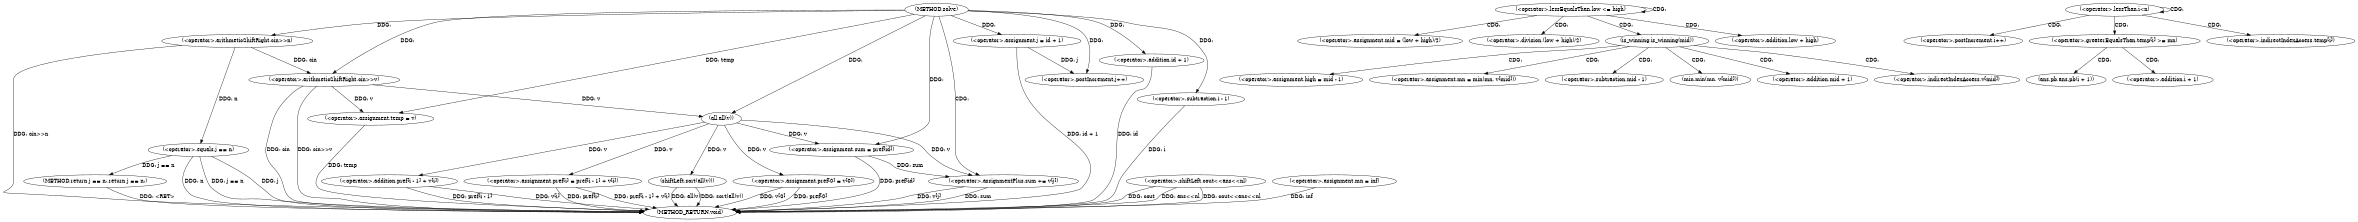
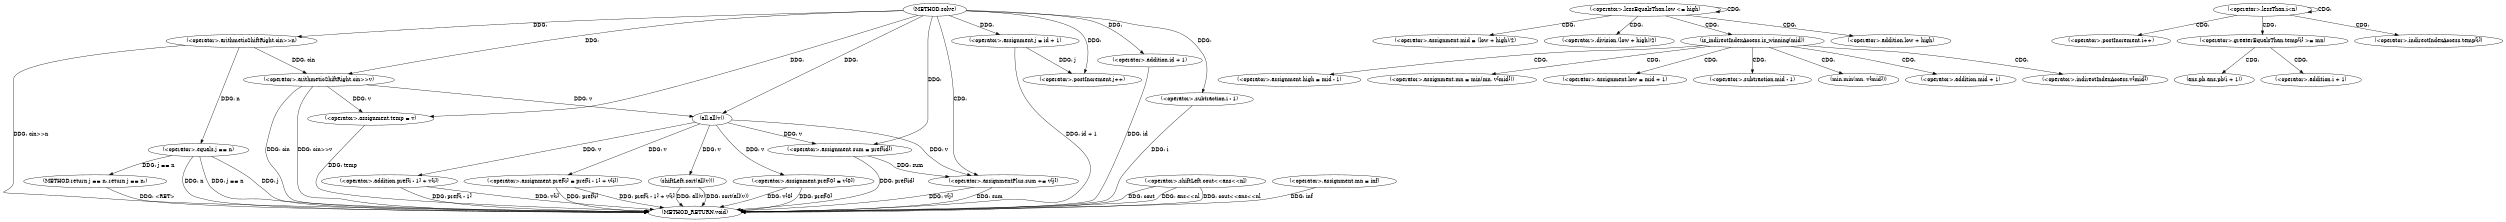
(1657, 41) -> (1752, 41)
(720, 60) -> (798, 60)
none -> (1615, 80)
